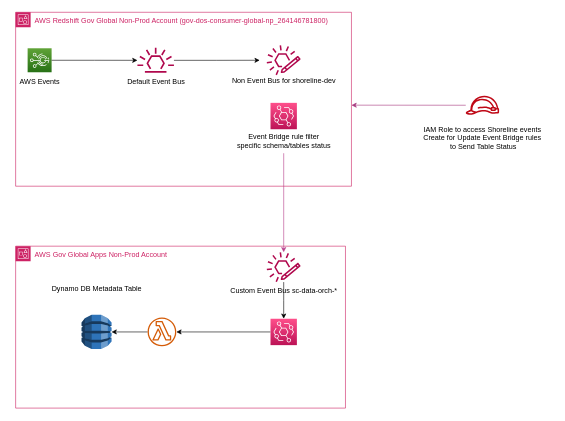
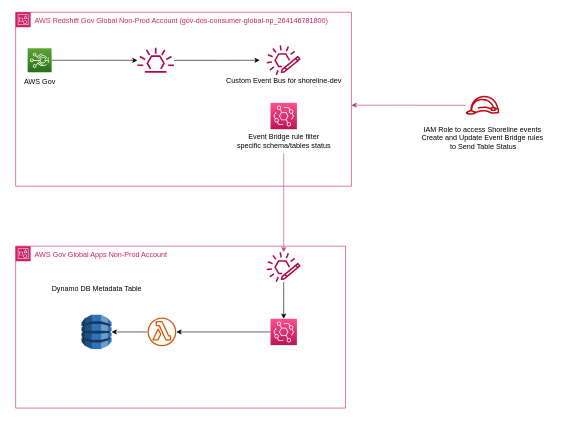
(284, 81) -> (284, 81)
(40, 82) -> (40, 82)
(156, 82) -> none
(482, 138) -> (482, 138)
(284, 291) -> none
